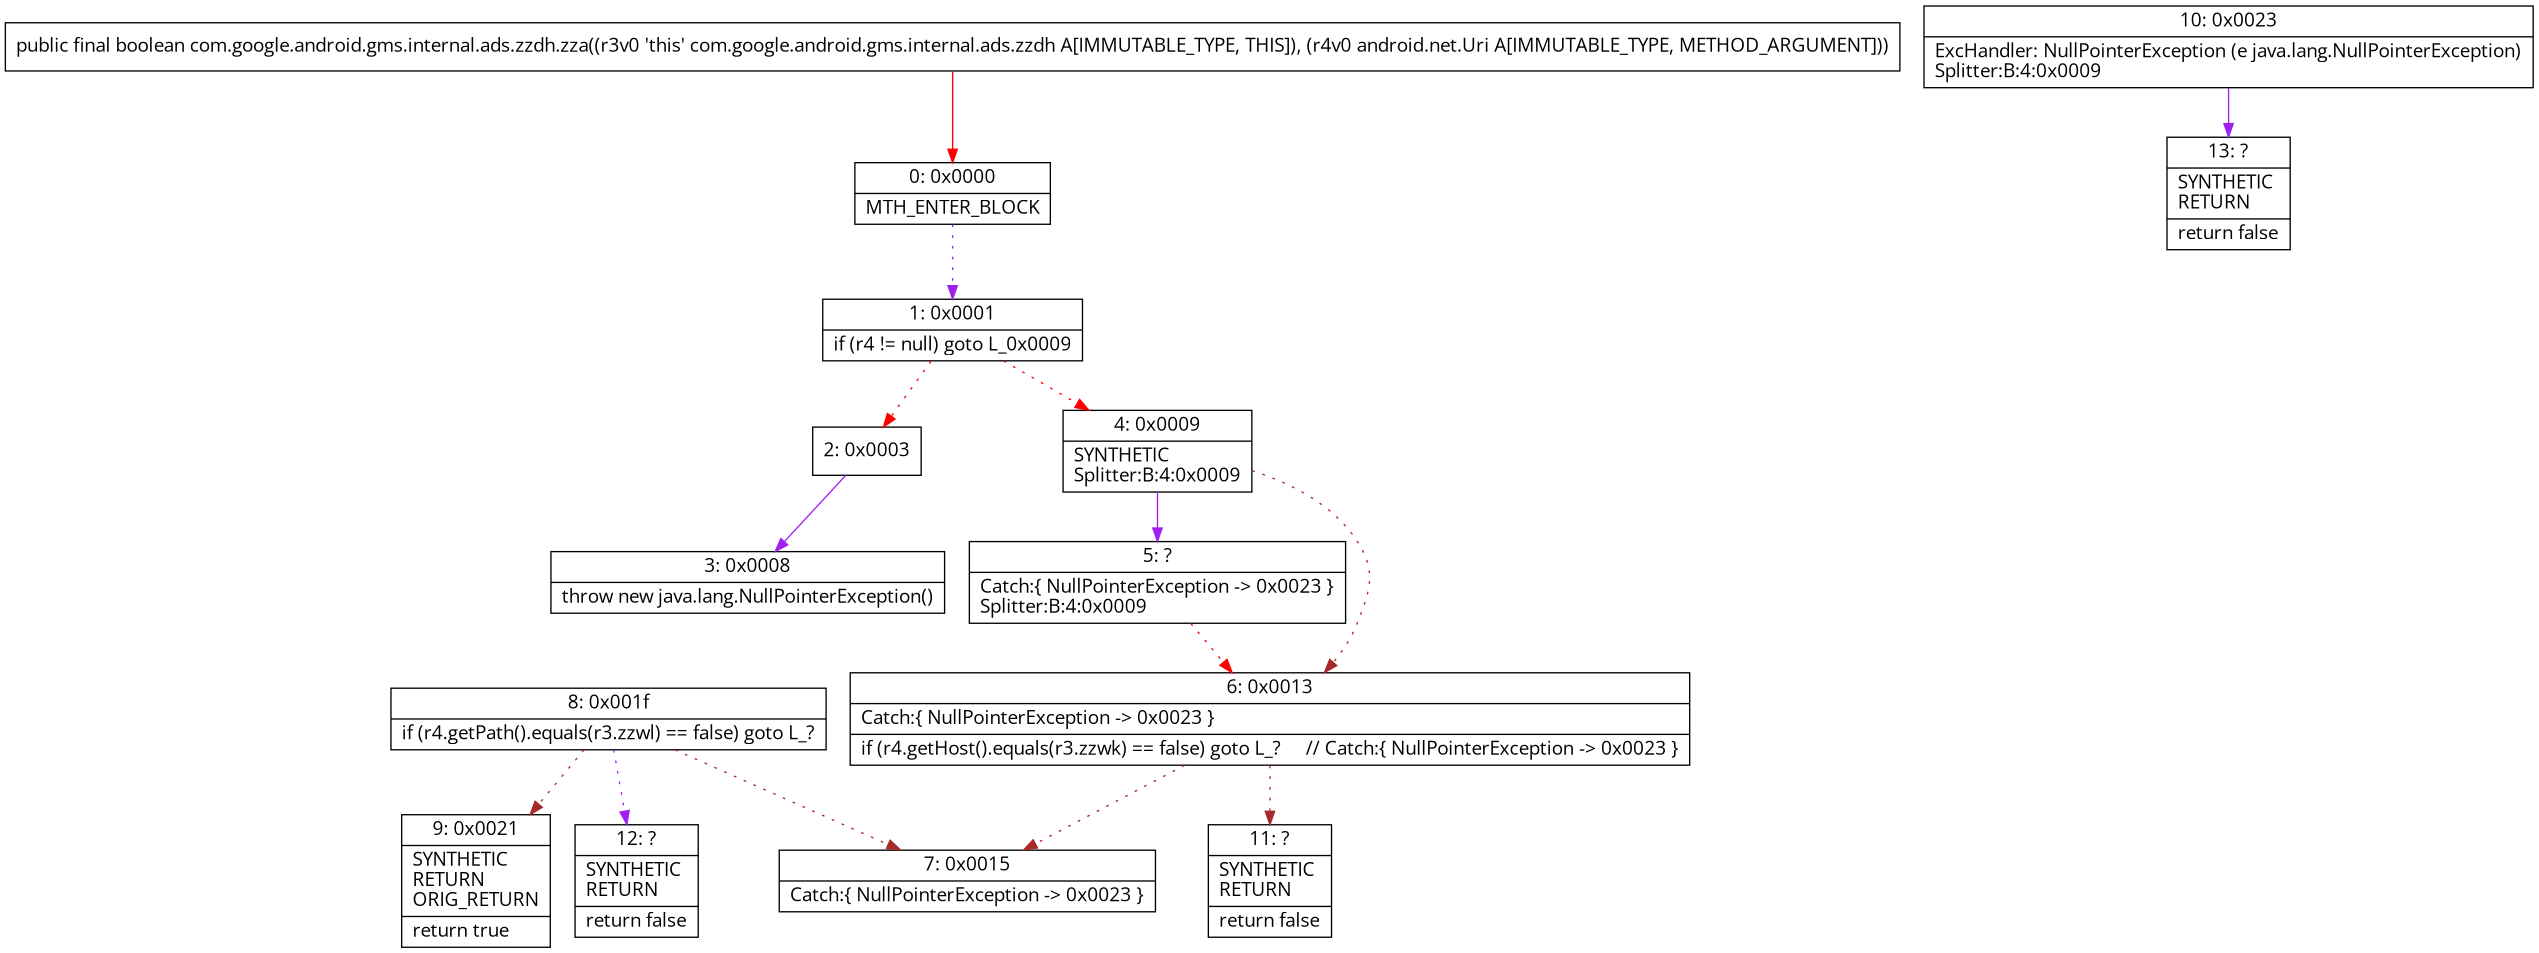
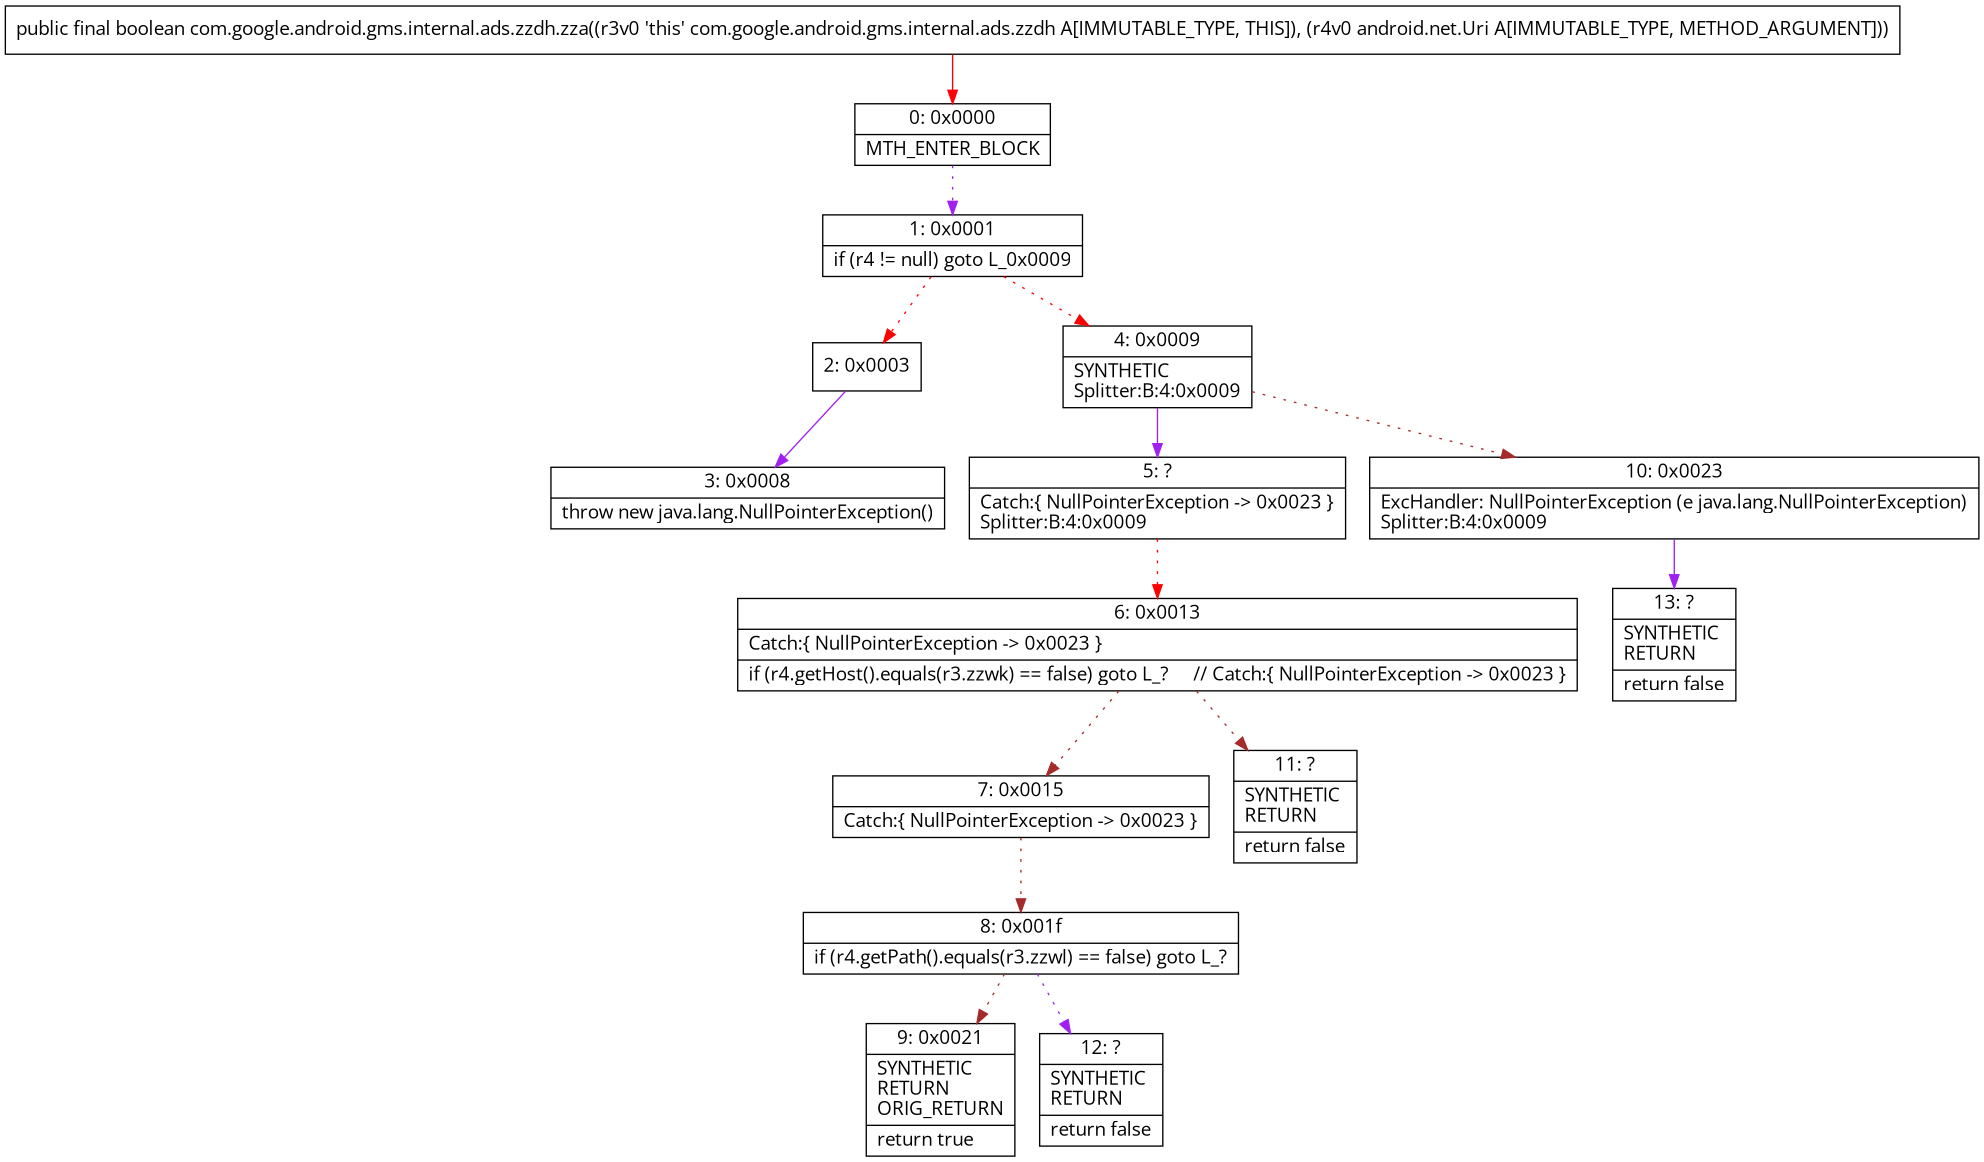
(1358, 543) -> (1377, 423)
(782, 797) -> (1021, 868)
